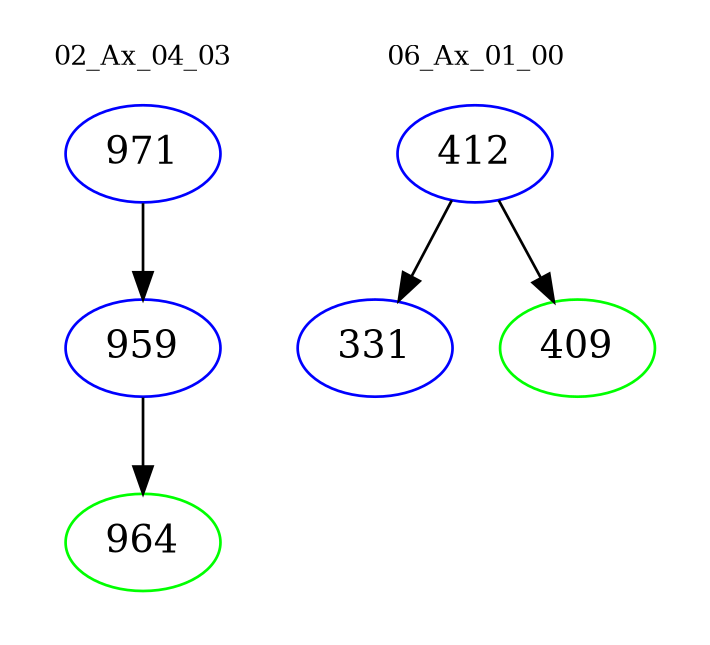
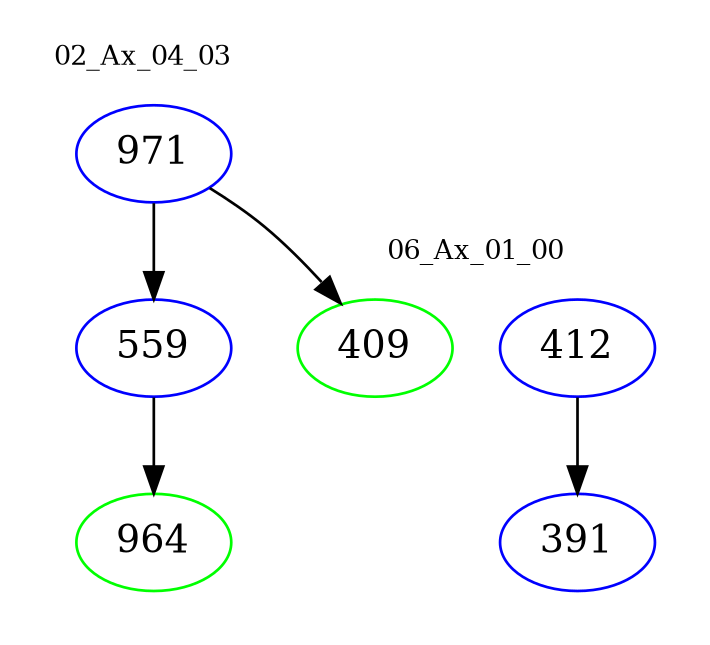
(520, 239) -> (294, 253)
(143, 348) -> (154, 348)
(375, 348) -> (578, 542)
